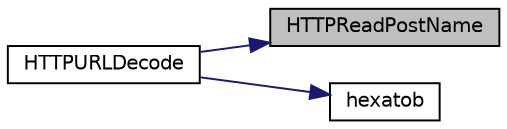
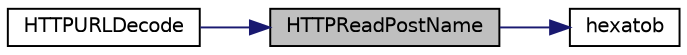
(255, 85) -> (525, 27)
